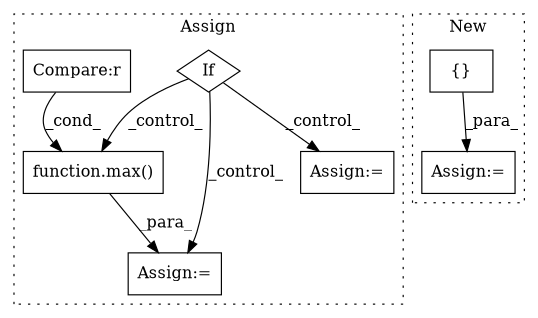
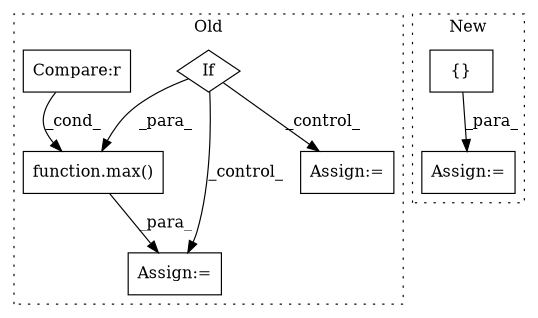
(209, 27) -> (209, 27)
(165, 122) -> (165, 122)
